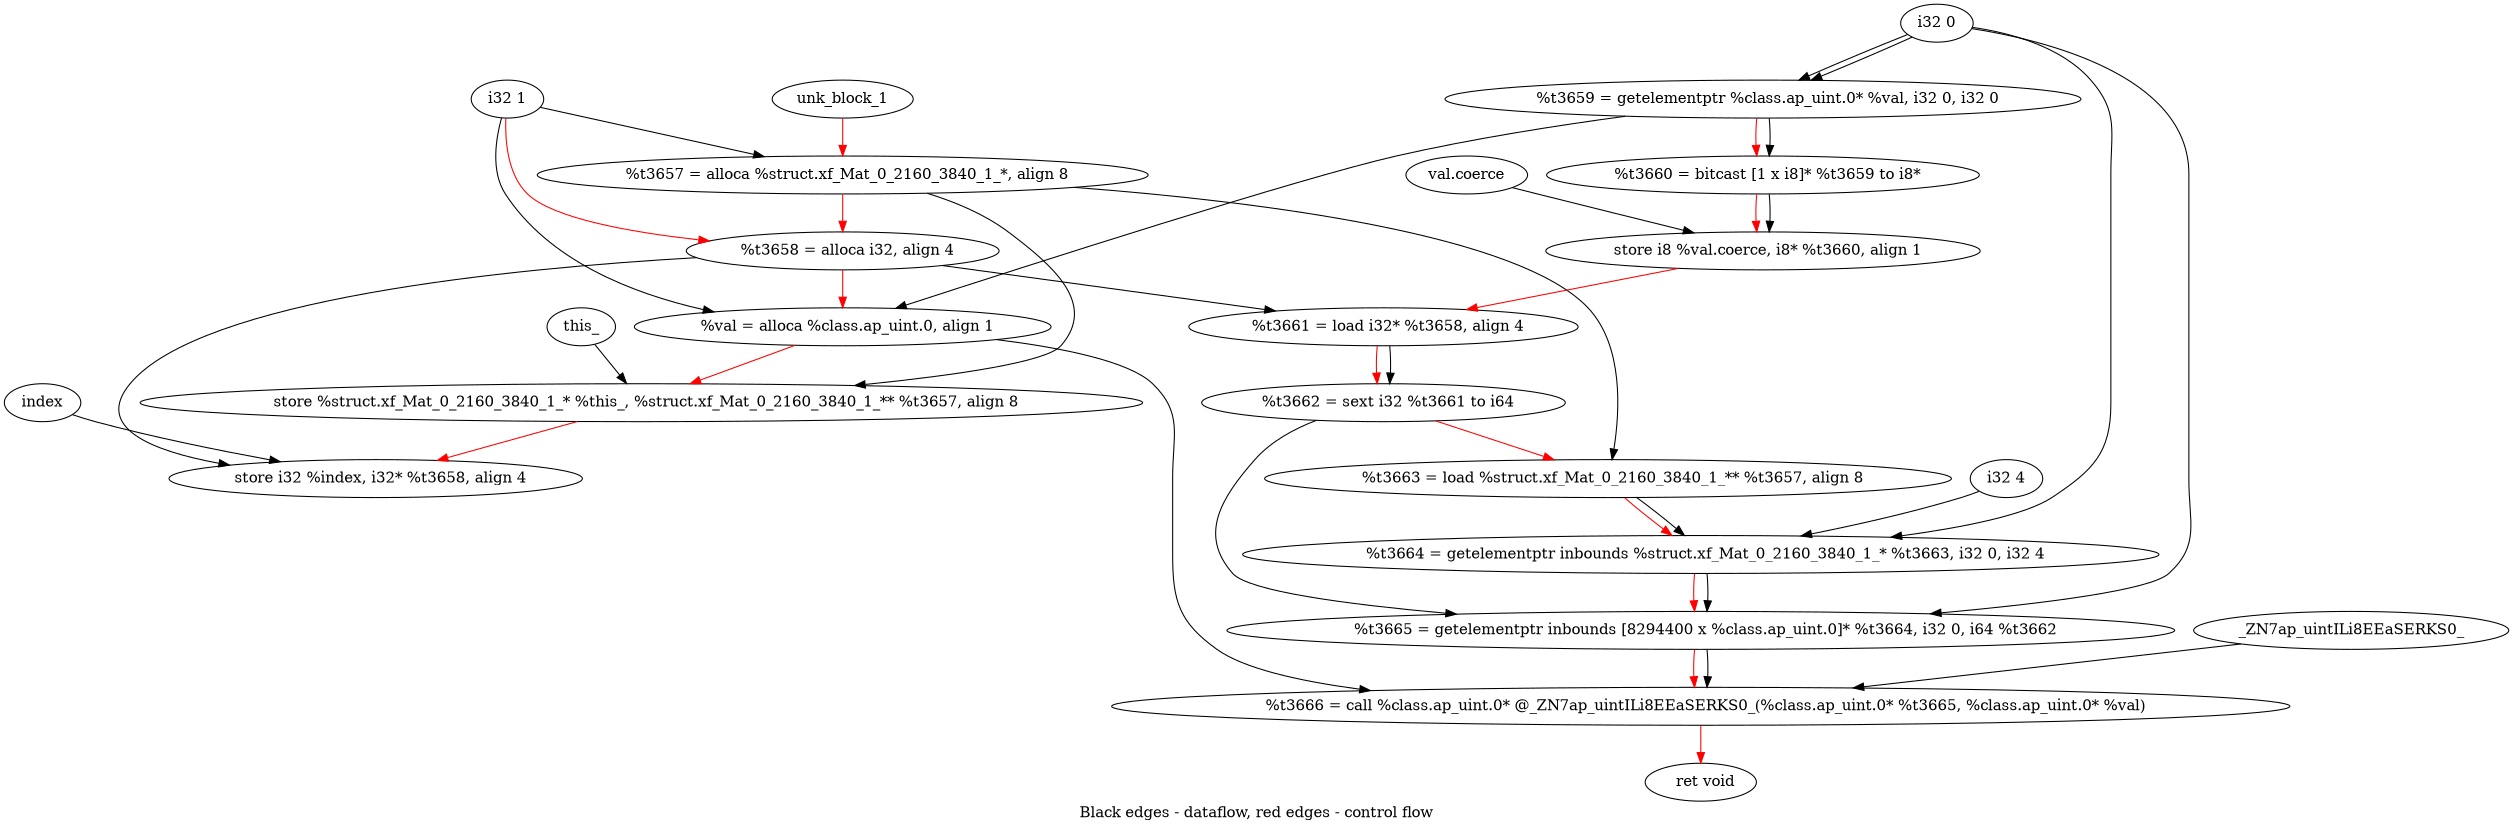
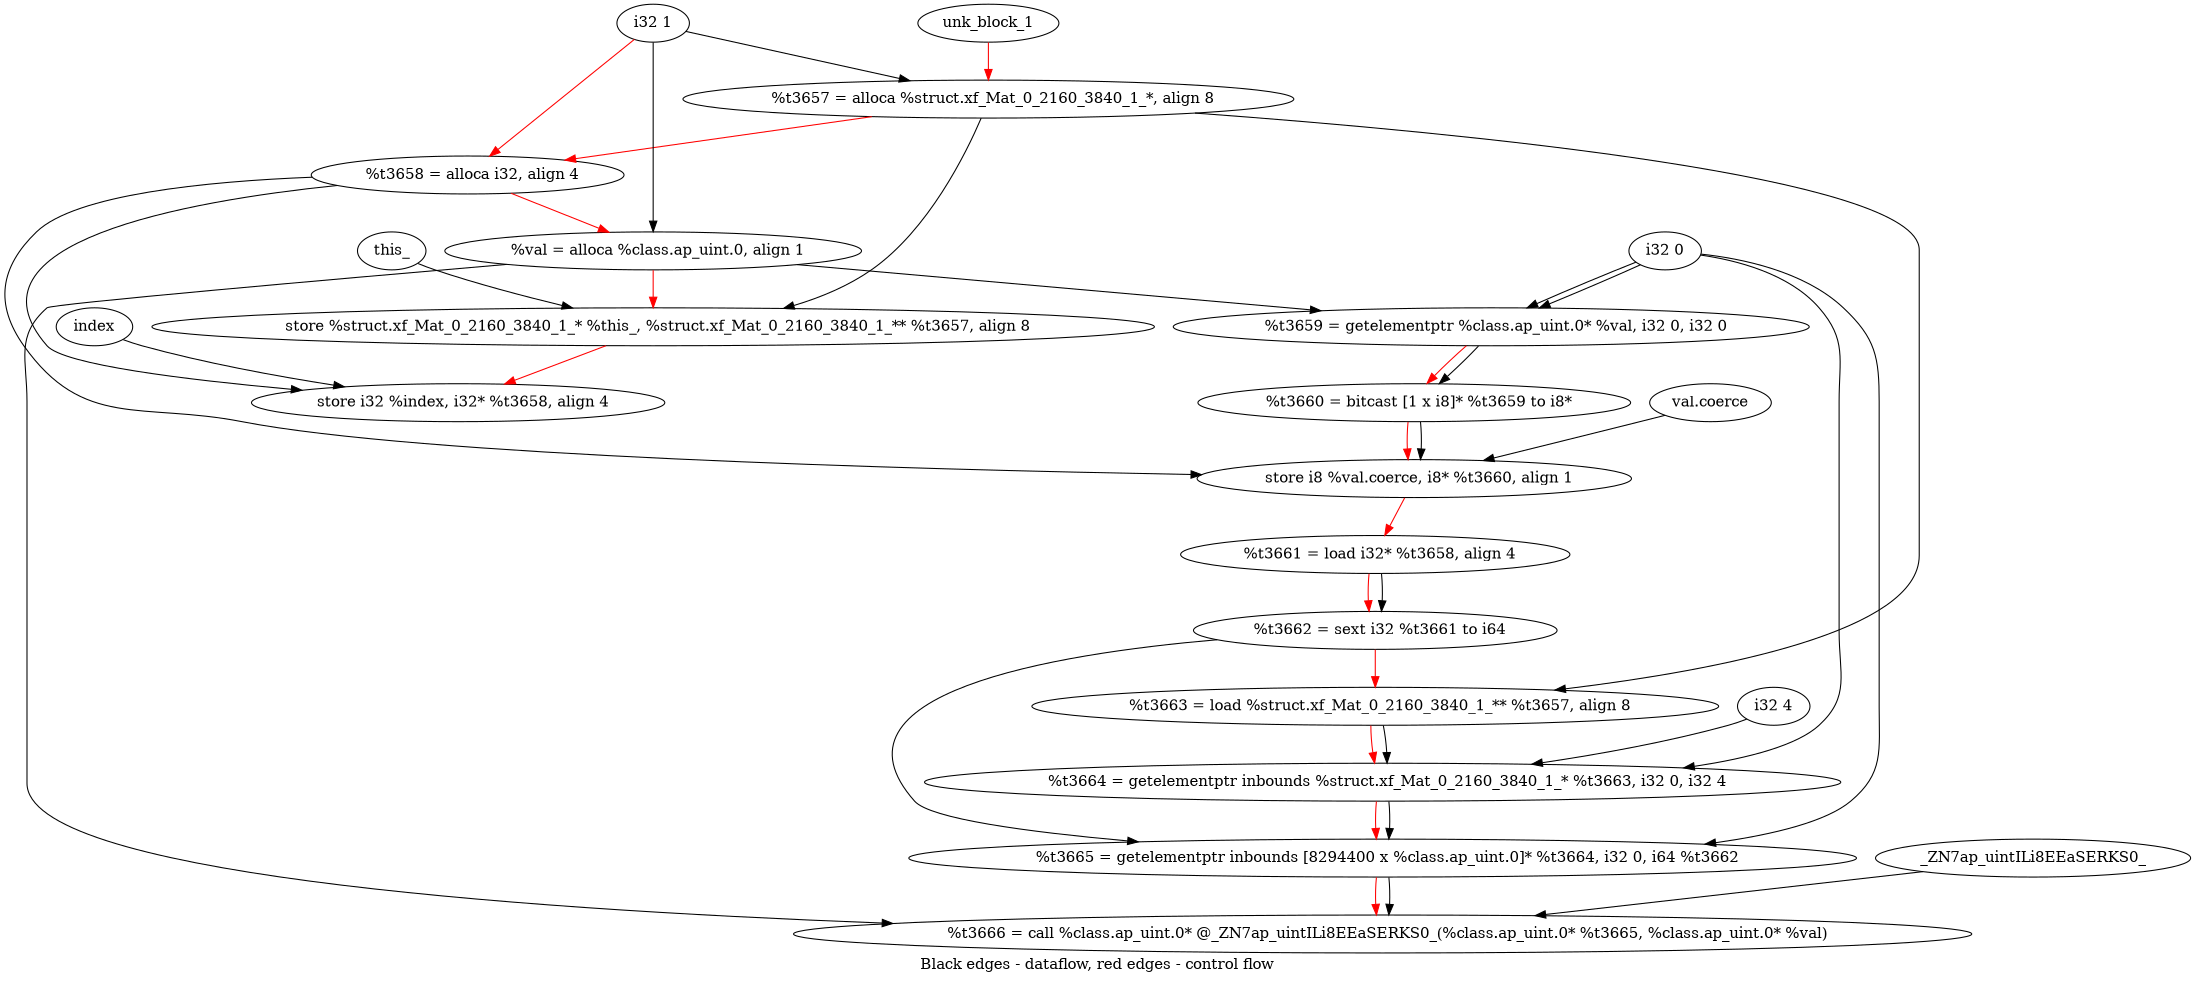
(1261, 193) -> (1054, 287)
(1103, 288) -> (390, 440)
(1701, 782) -> none
